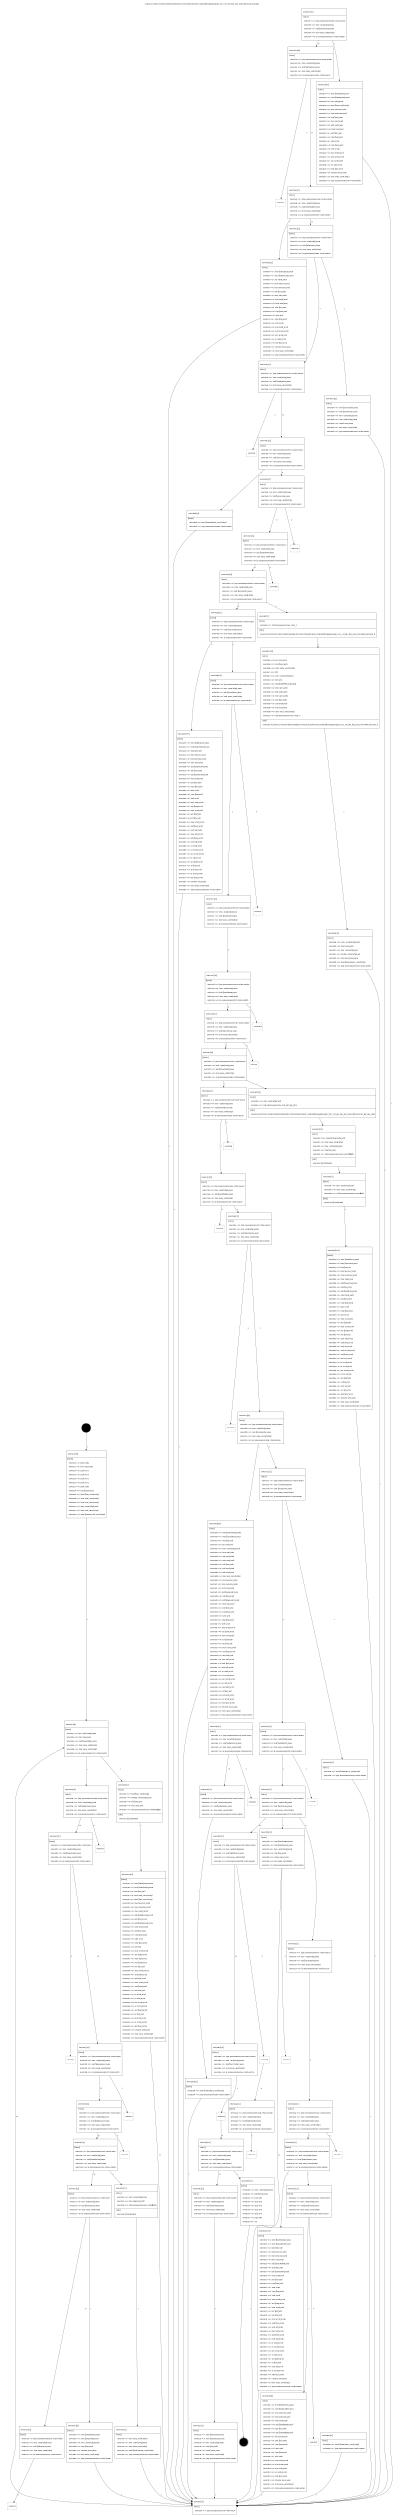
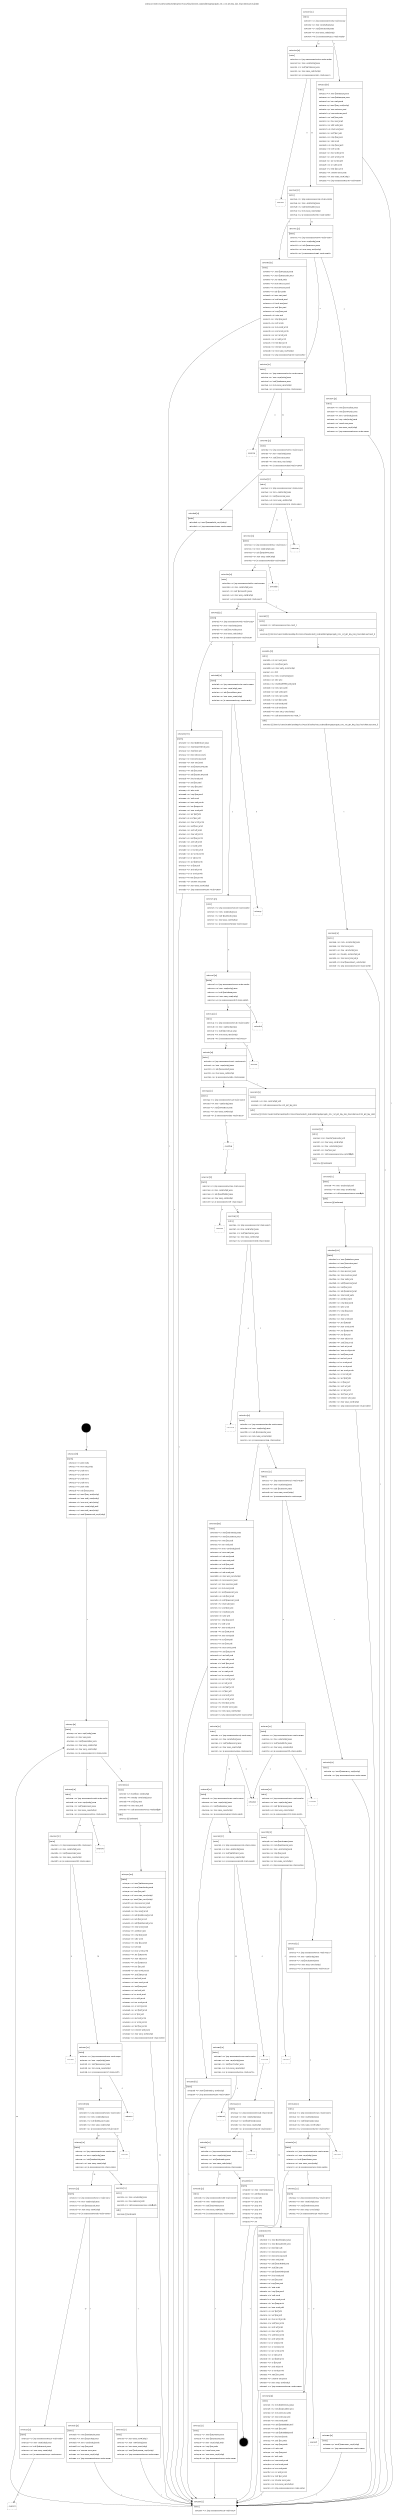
(220, 1146) -> (227, 1161)
(282, 1770) -> (261, 1775)
(259, 1825) -> (228, 1825)
(221, 2129) -> (237, 2135)
